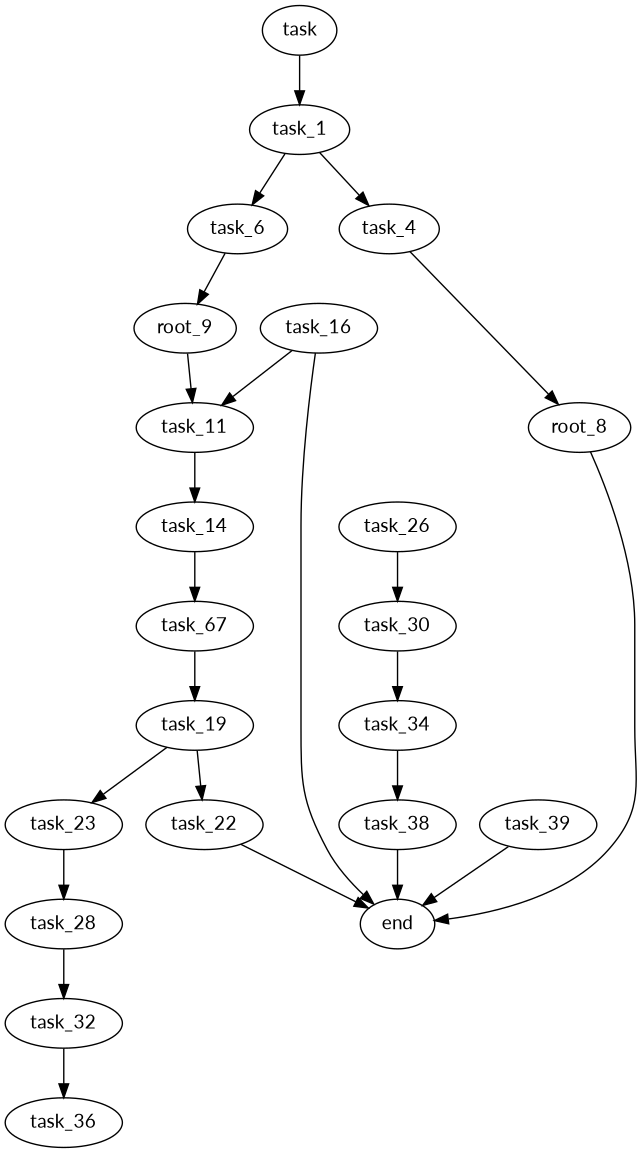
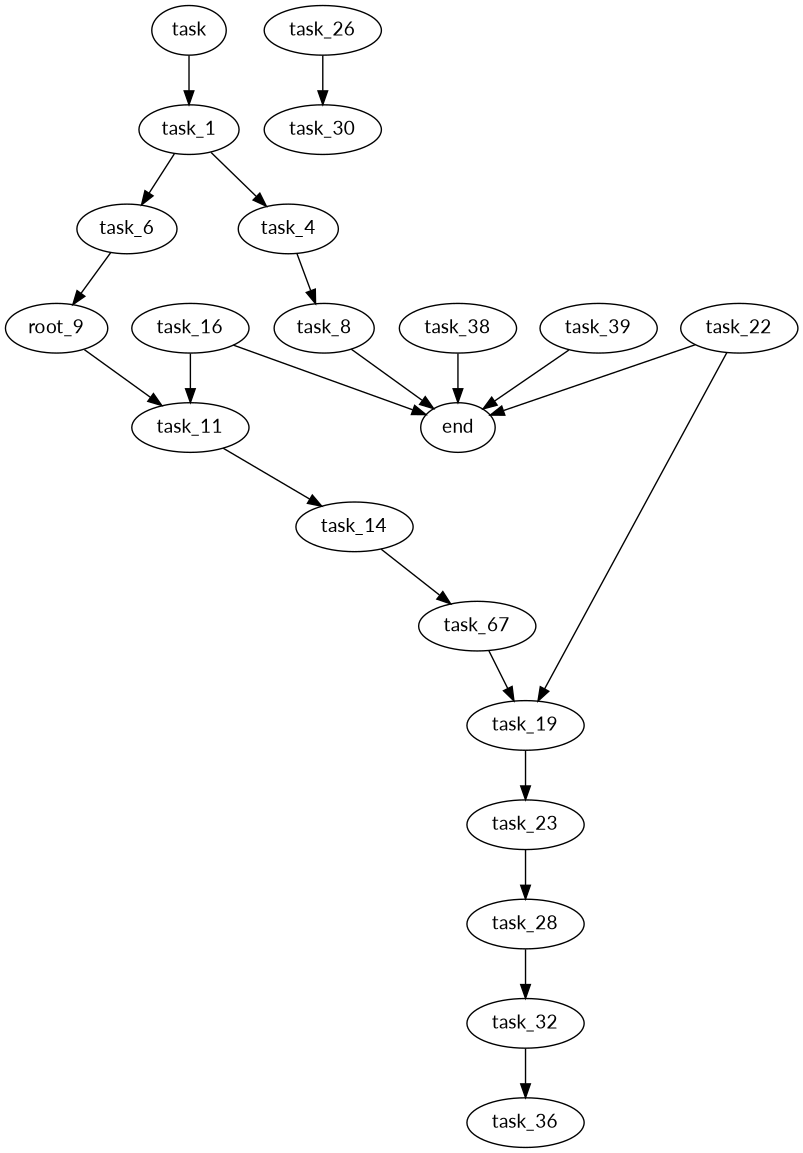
(580, 428) -> (324, 328)
(398, 725) -> none
(199, 768) -> (636, 521)
